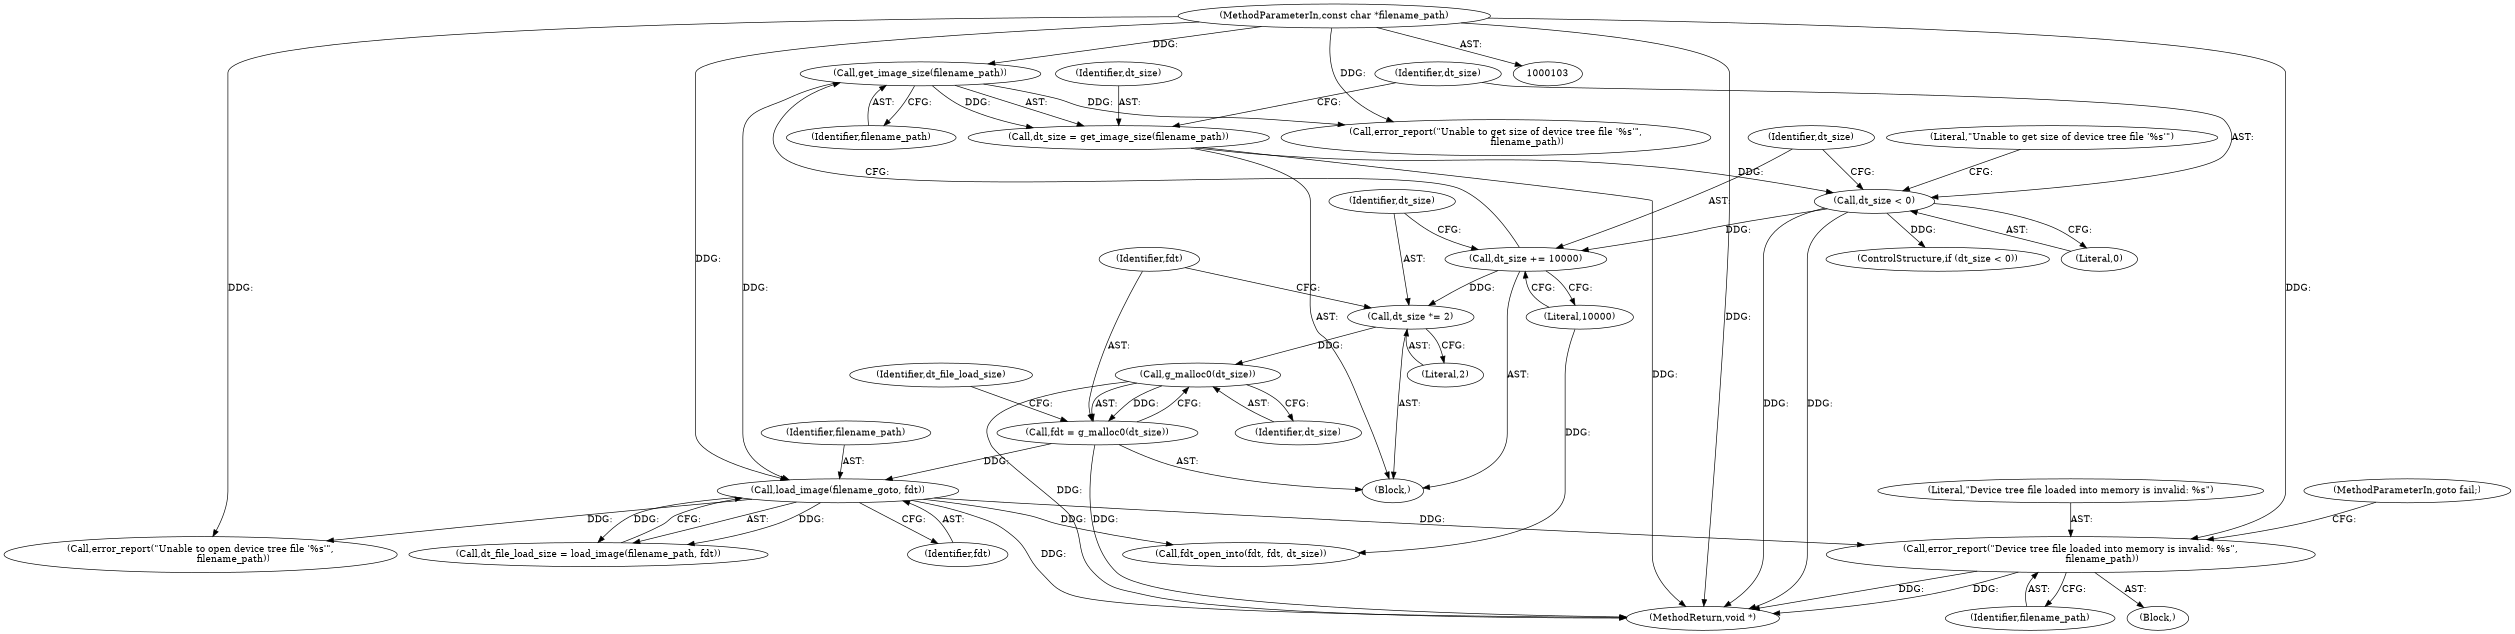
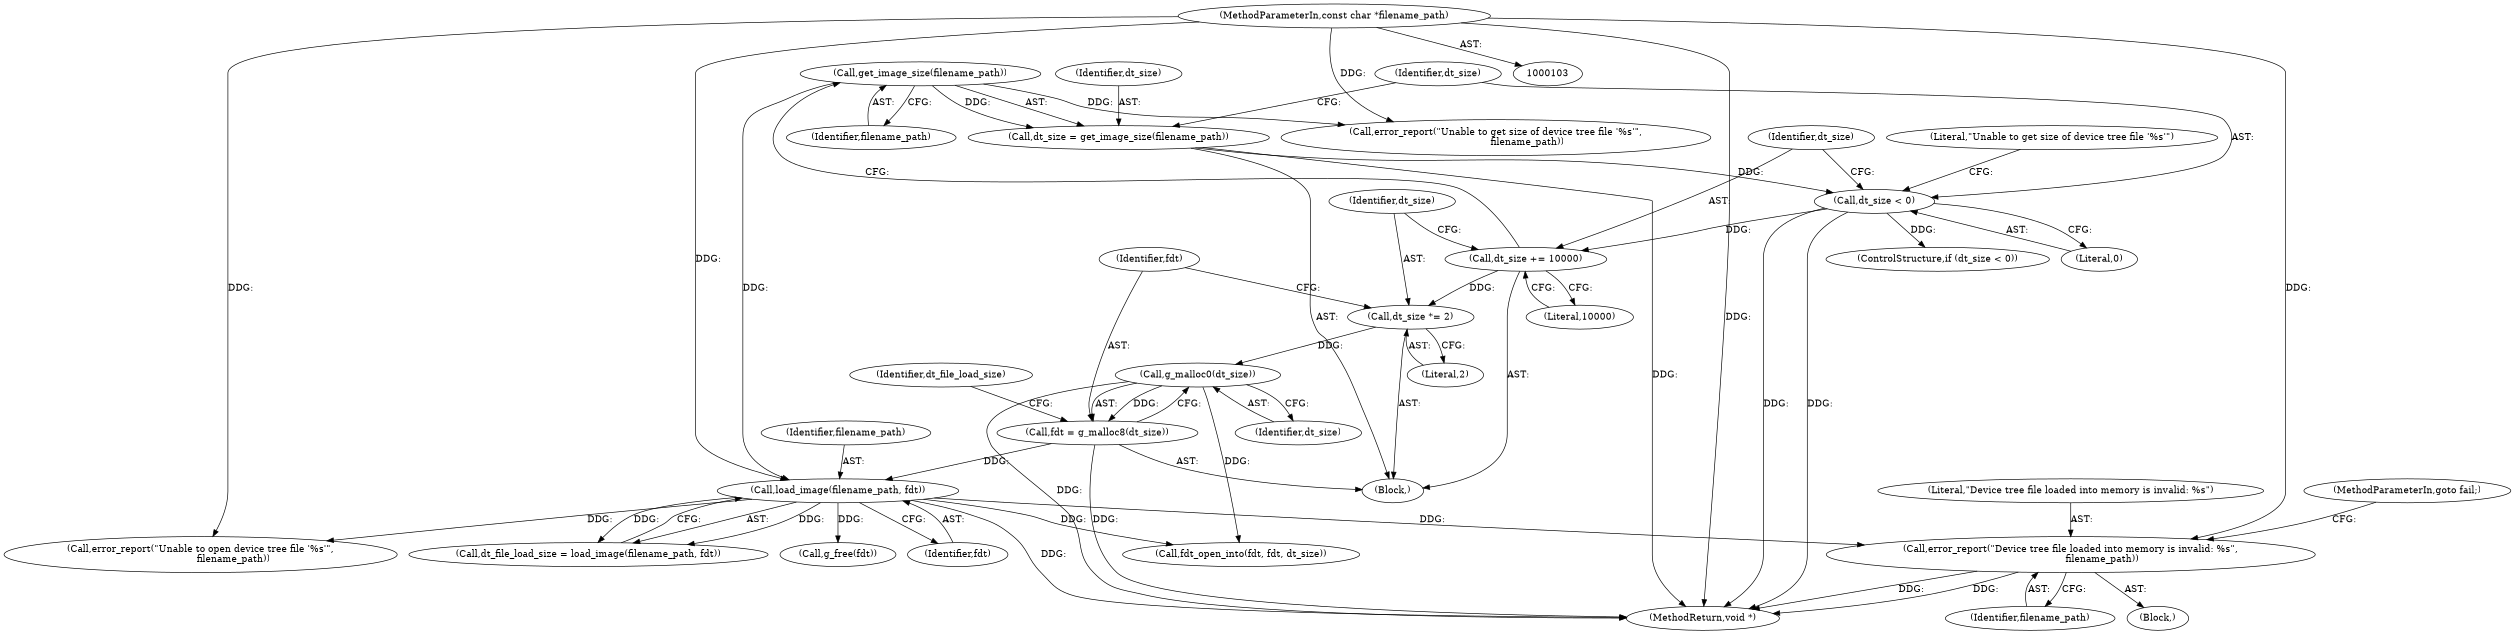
(1128, 45) -> none
(1097, 433) -> (1097, 433)
(838, 491) -> (838, 491)
(1551, 515) -> (1223, 461)
none -> (838, 555)
